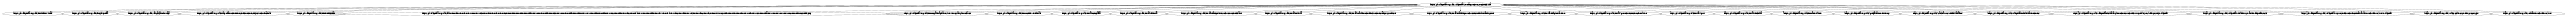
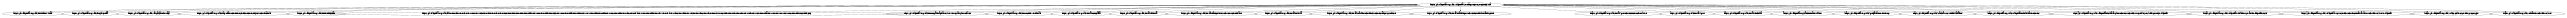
(1543, 13) -> none
(1802, 13) -> (1802, 13)
